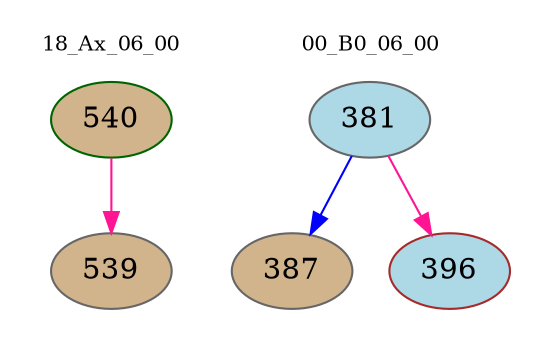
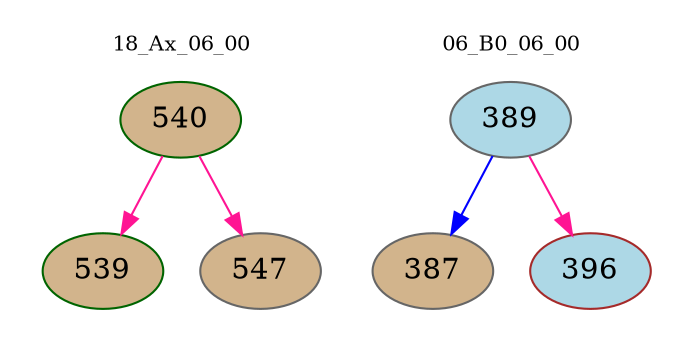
(371, 45) -> (512, 45)
(370, 120) -> (511, 120)
(111, 271) -> (103, 271)
none -> (261, 271)
